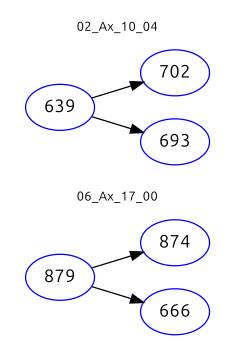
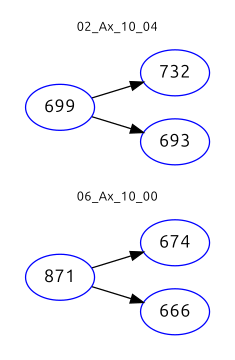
(175, 73) -> (175, 73)
(60, 107) -> (60, 107)
(118, 197) -> (118, 197)
(175, 243) -> (175, 243)
(60, 277) -> (60, 277)
